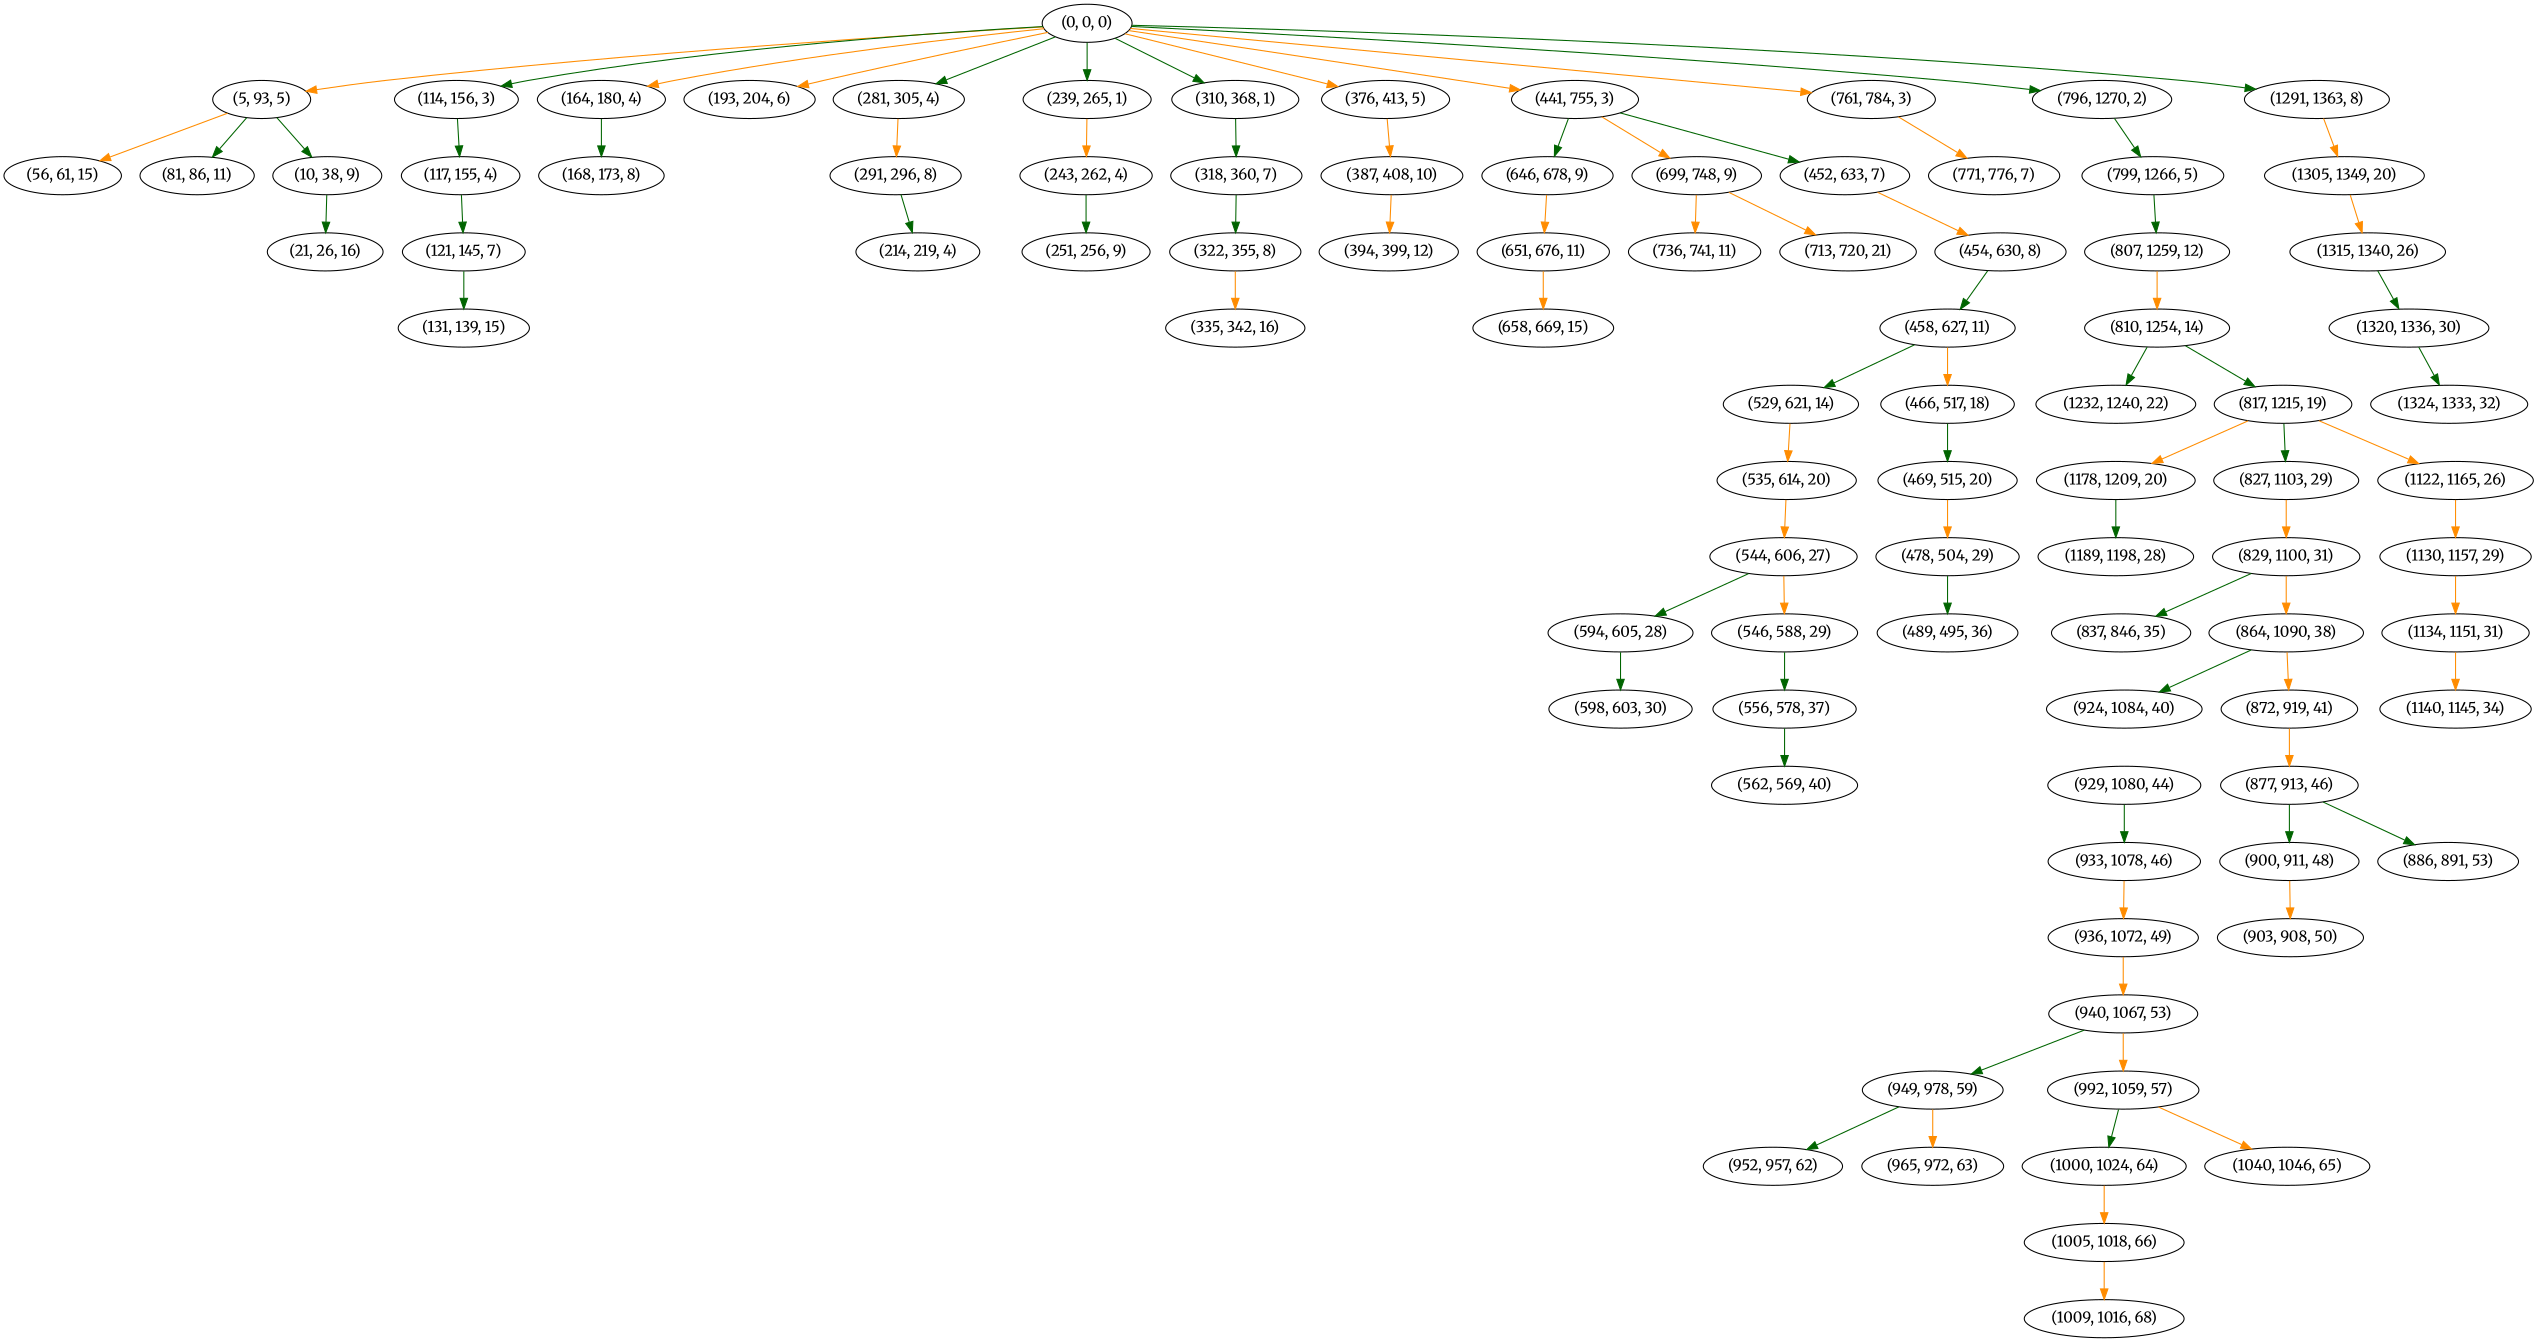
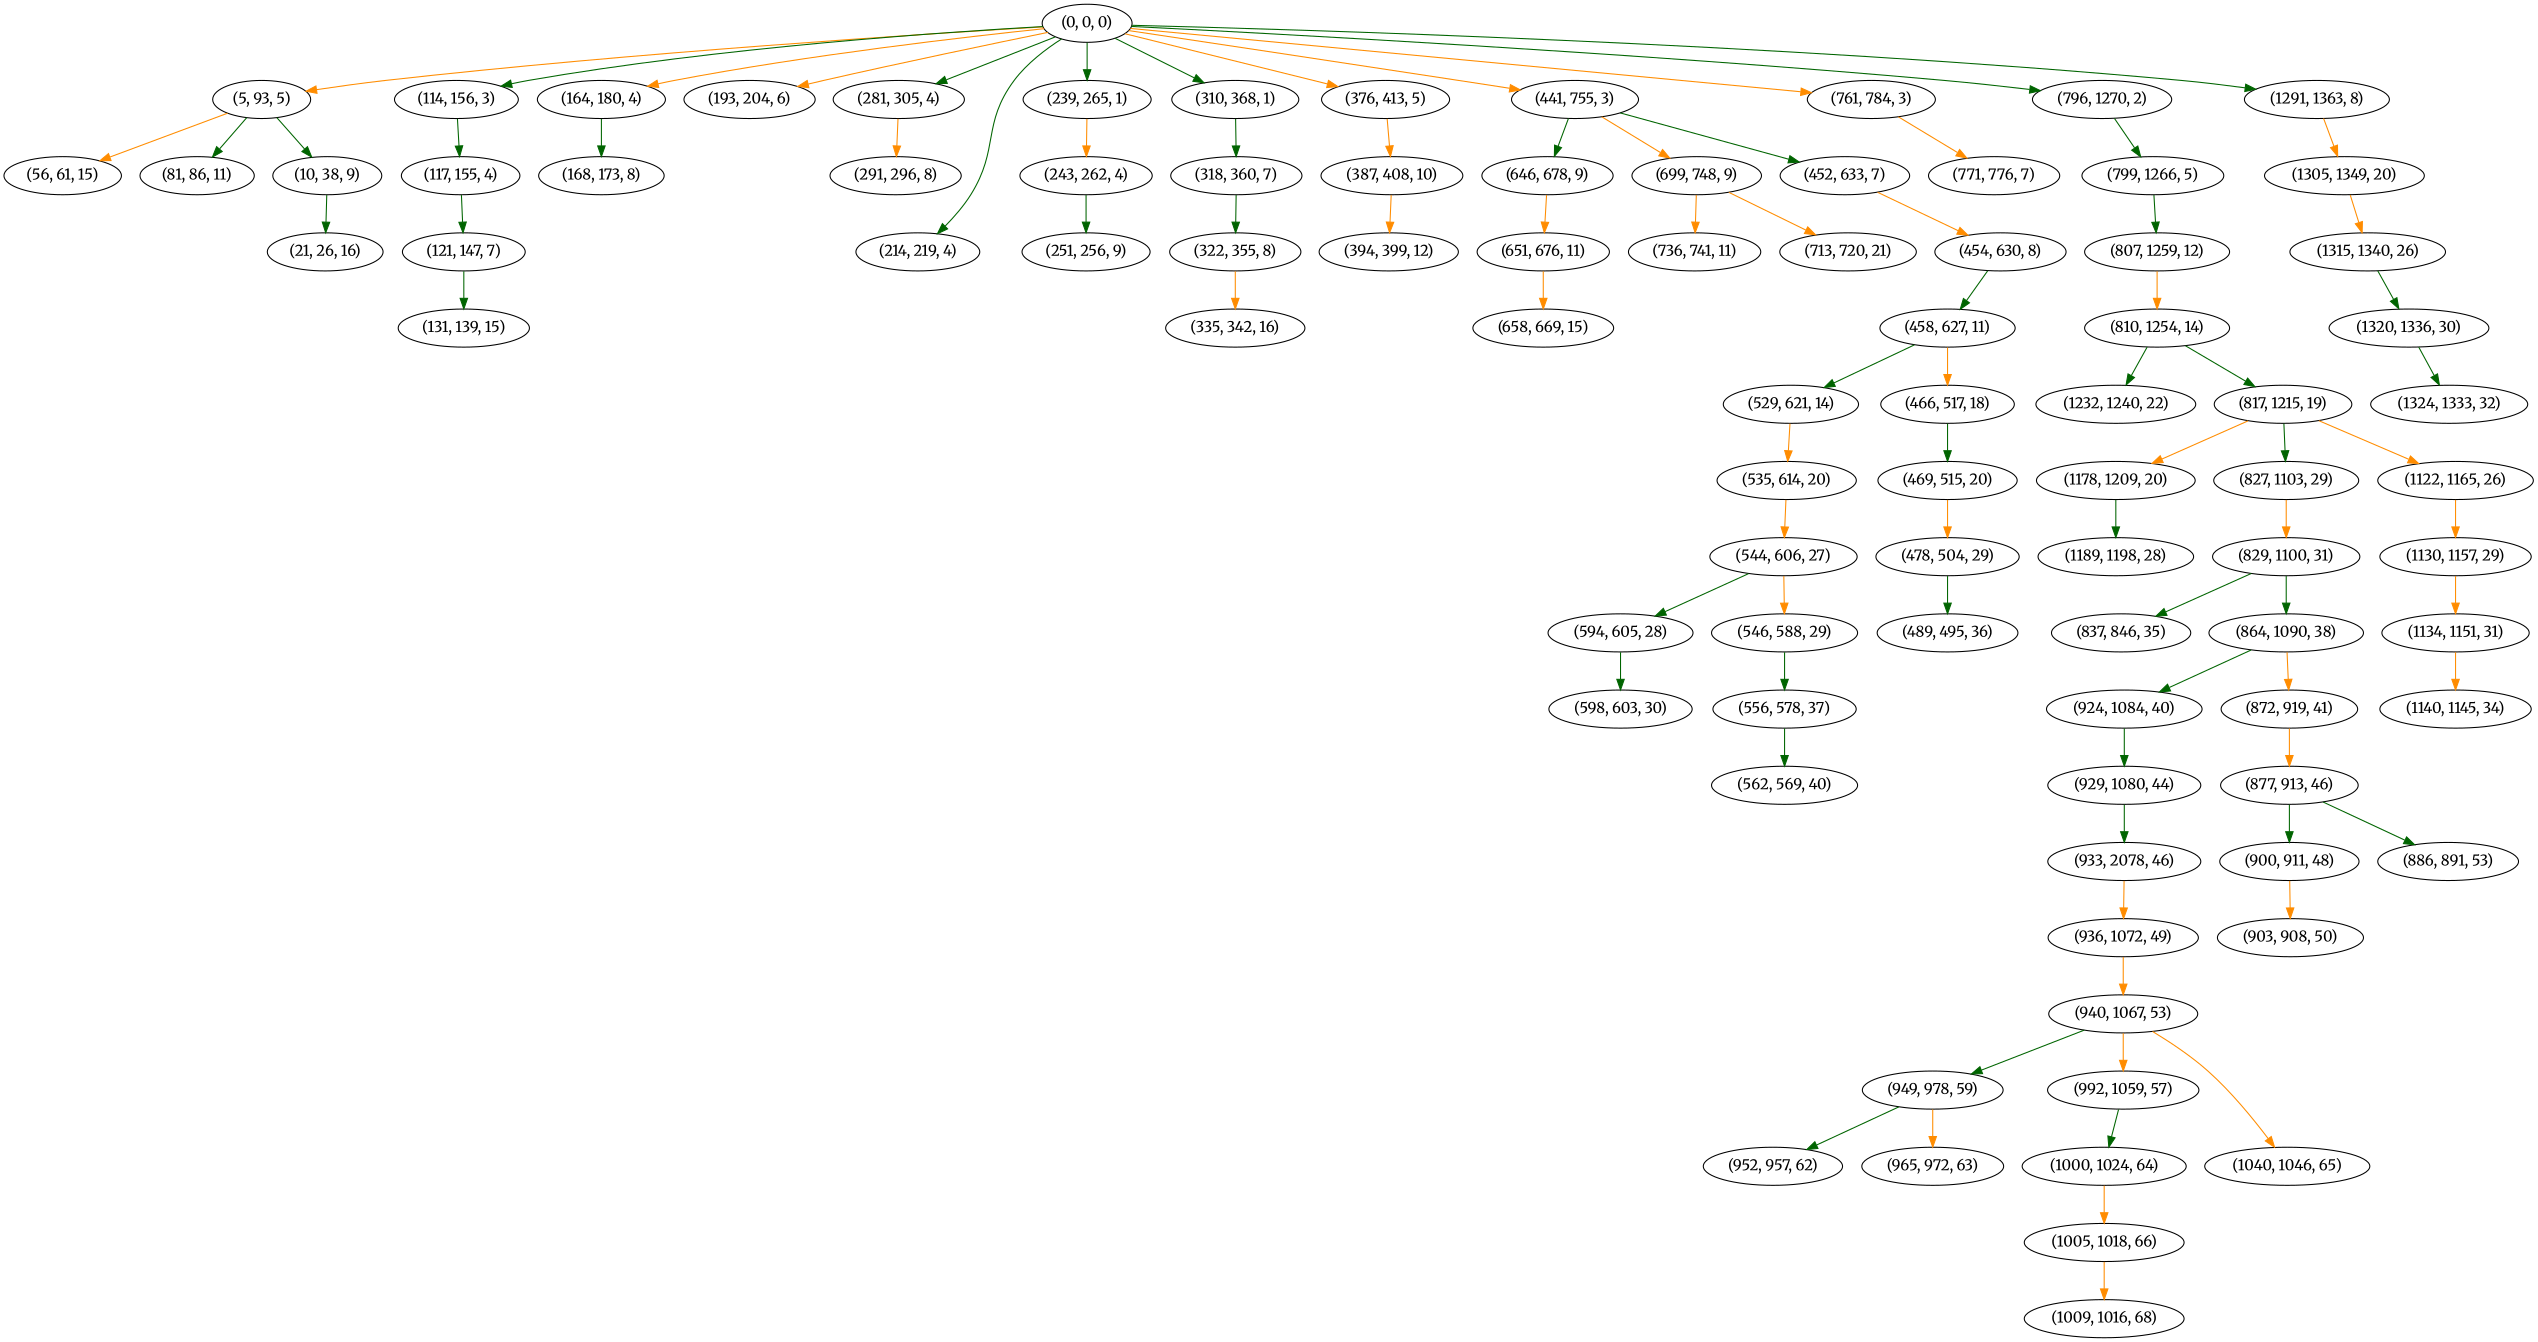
(905, 208) -> (993, 126)
(464, 252) -> (464, 252)
(2286, 590) -> (2286, 590)
none -> (2124, 742)
(2124, 861) -> (2124, 861)
(2200, 1126) -> (2216, 1079)
